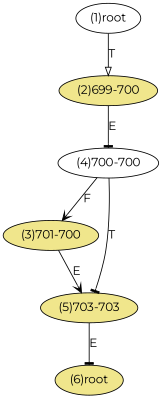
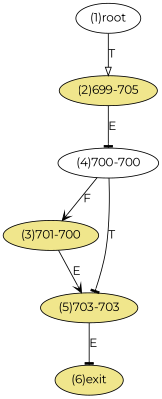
(108, 91) -> (108, 91)
(89, 380) -> (89, 380)
